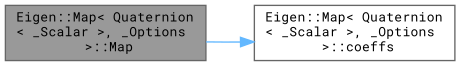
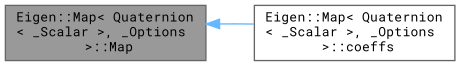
(223, 42) -> (237, 24)
